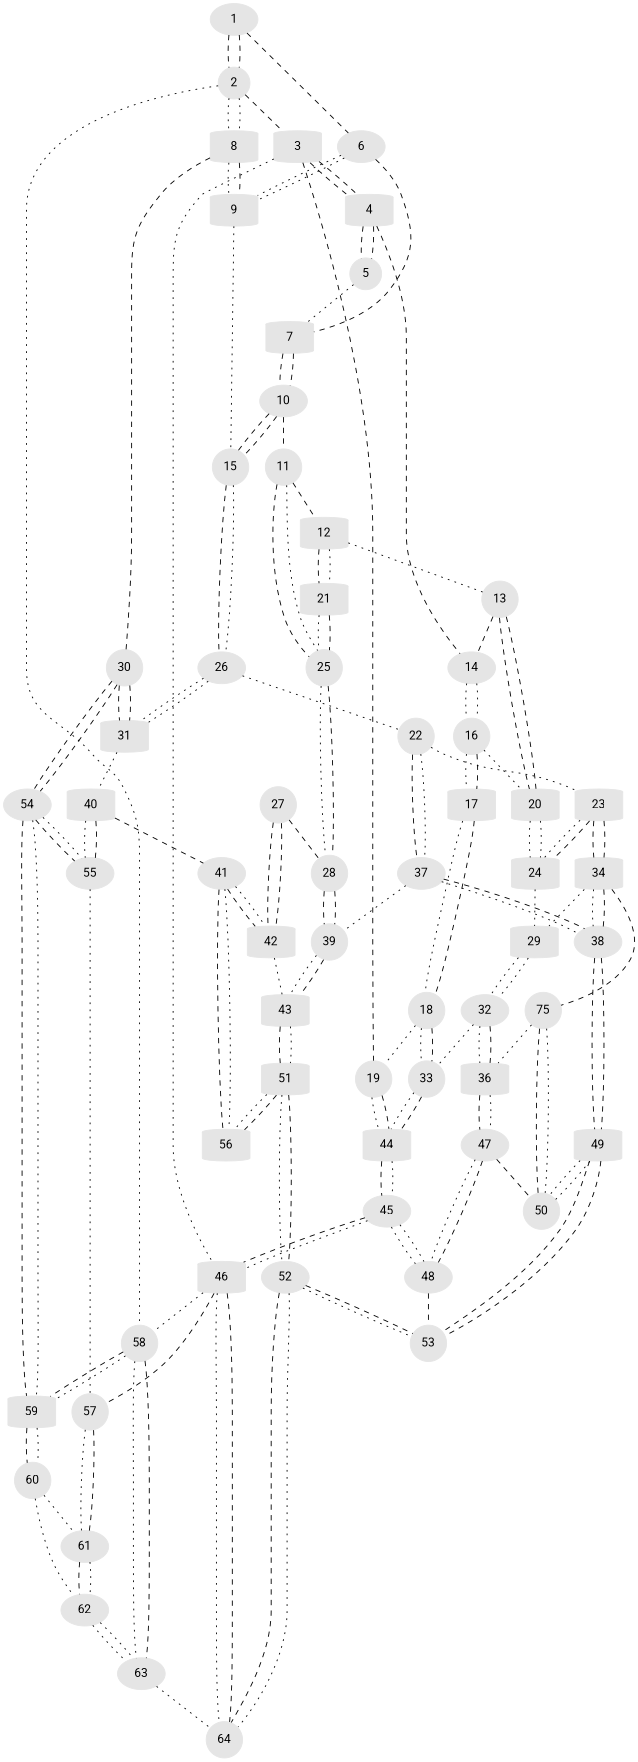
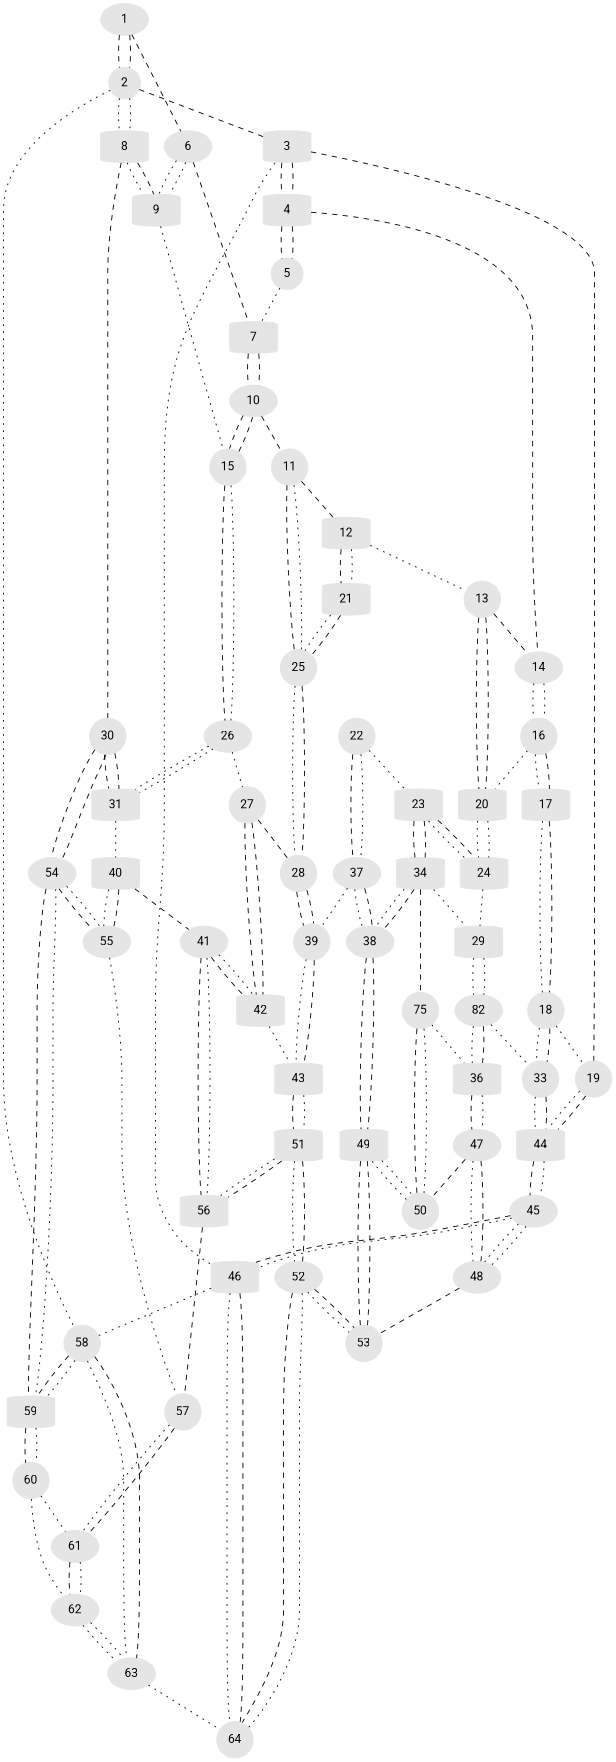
(313, 700) -> (237, 770)
(485, 1010) -> (479, 1010)
(170, 1358) -> (194, 1310)
